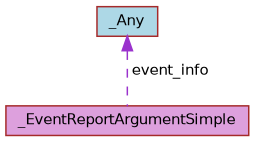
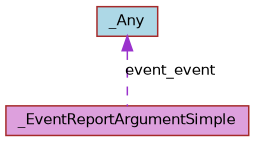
(168, 71) -> (168, 71)
